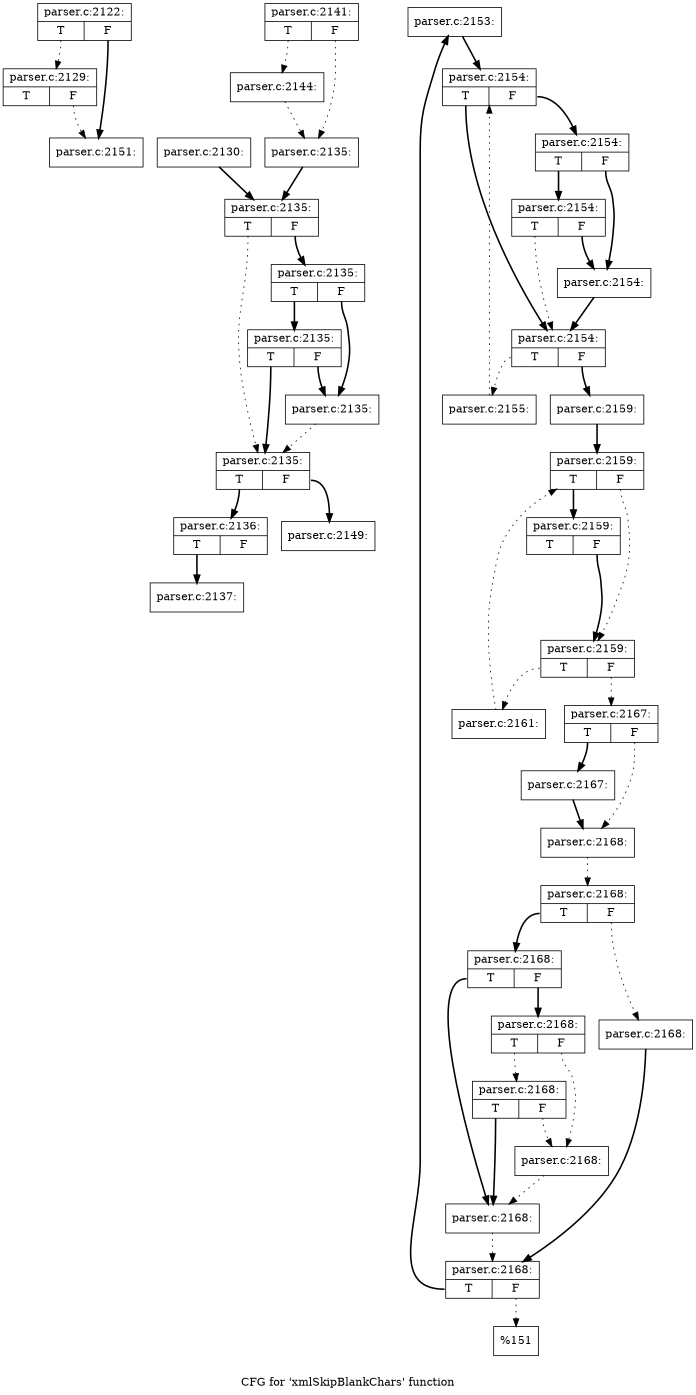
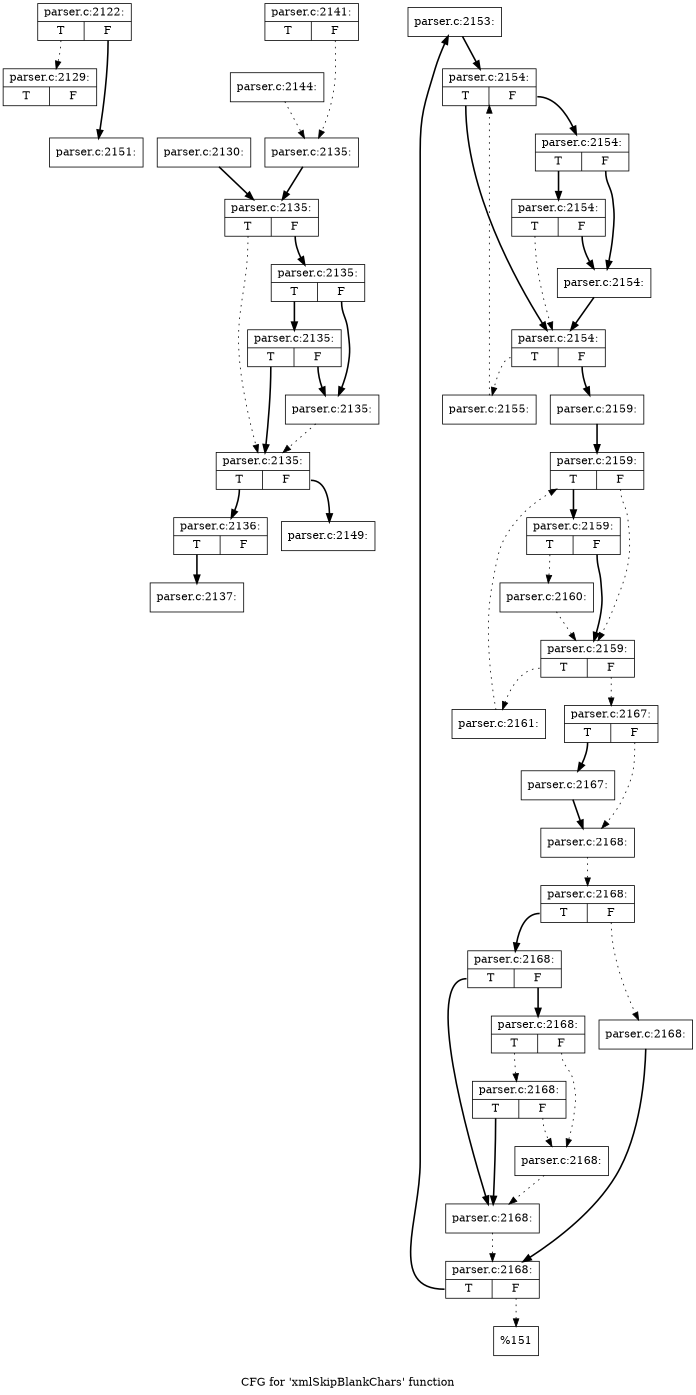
(287, 53) -> none
(76, 119) -> none
none -> (547, 597)
